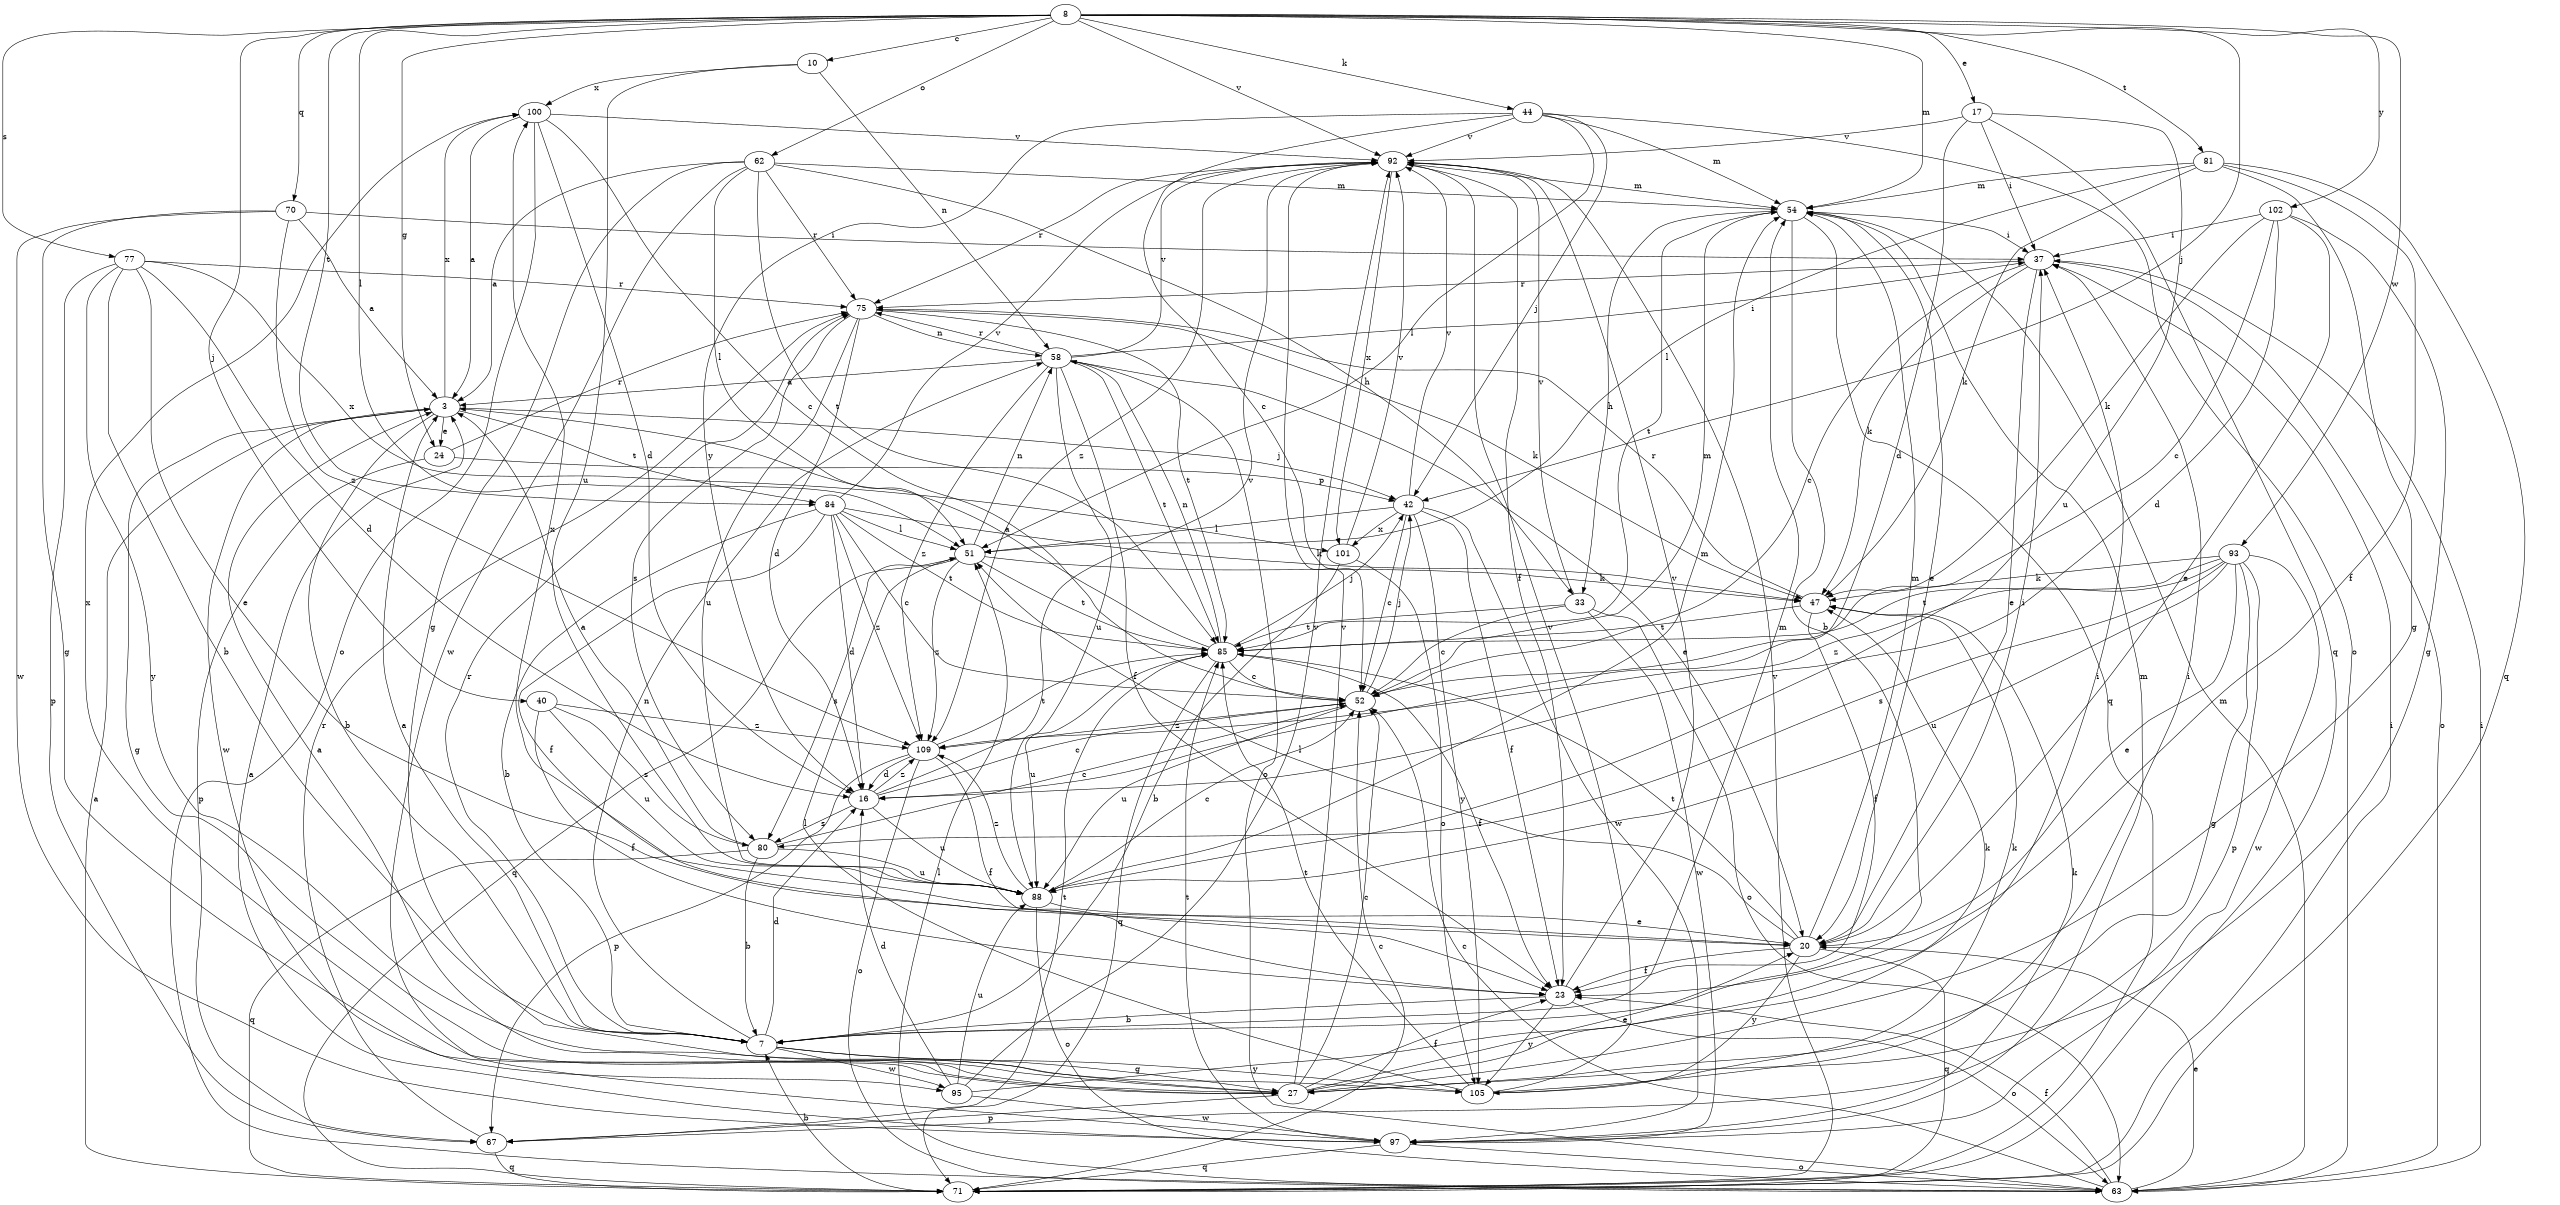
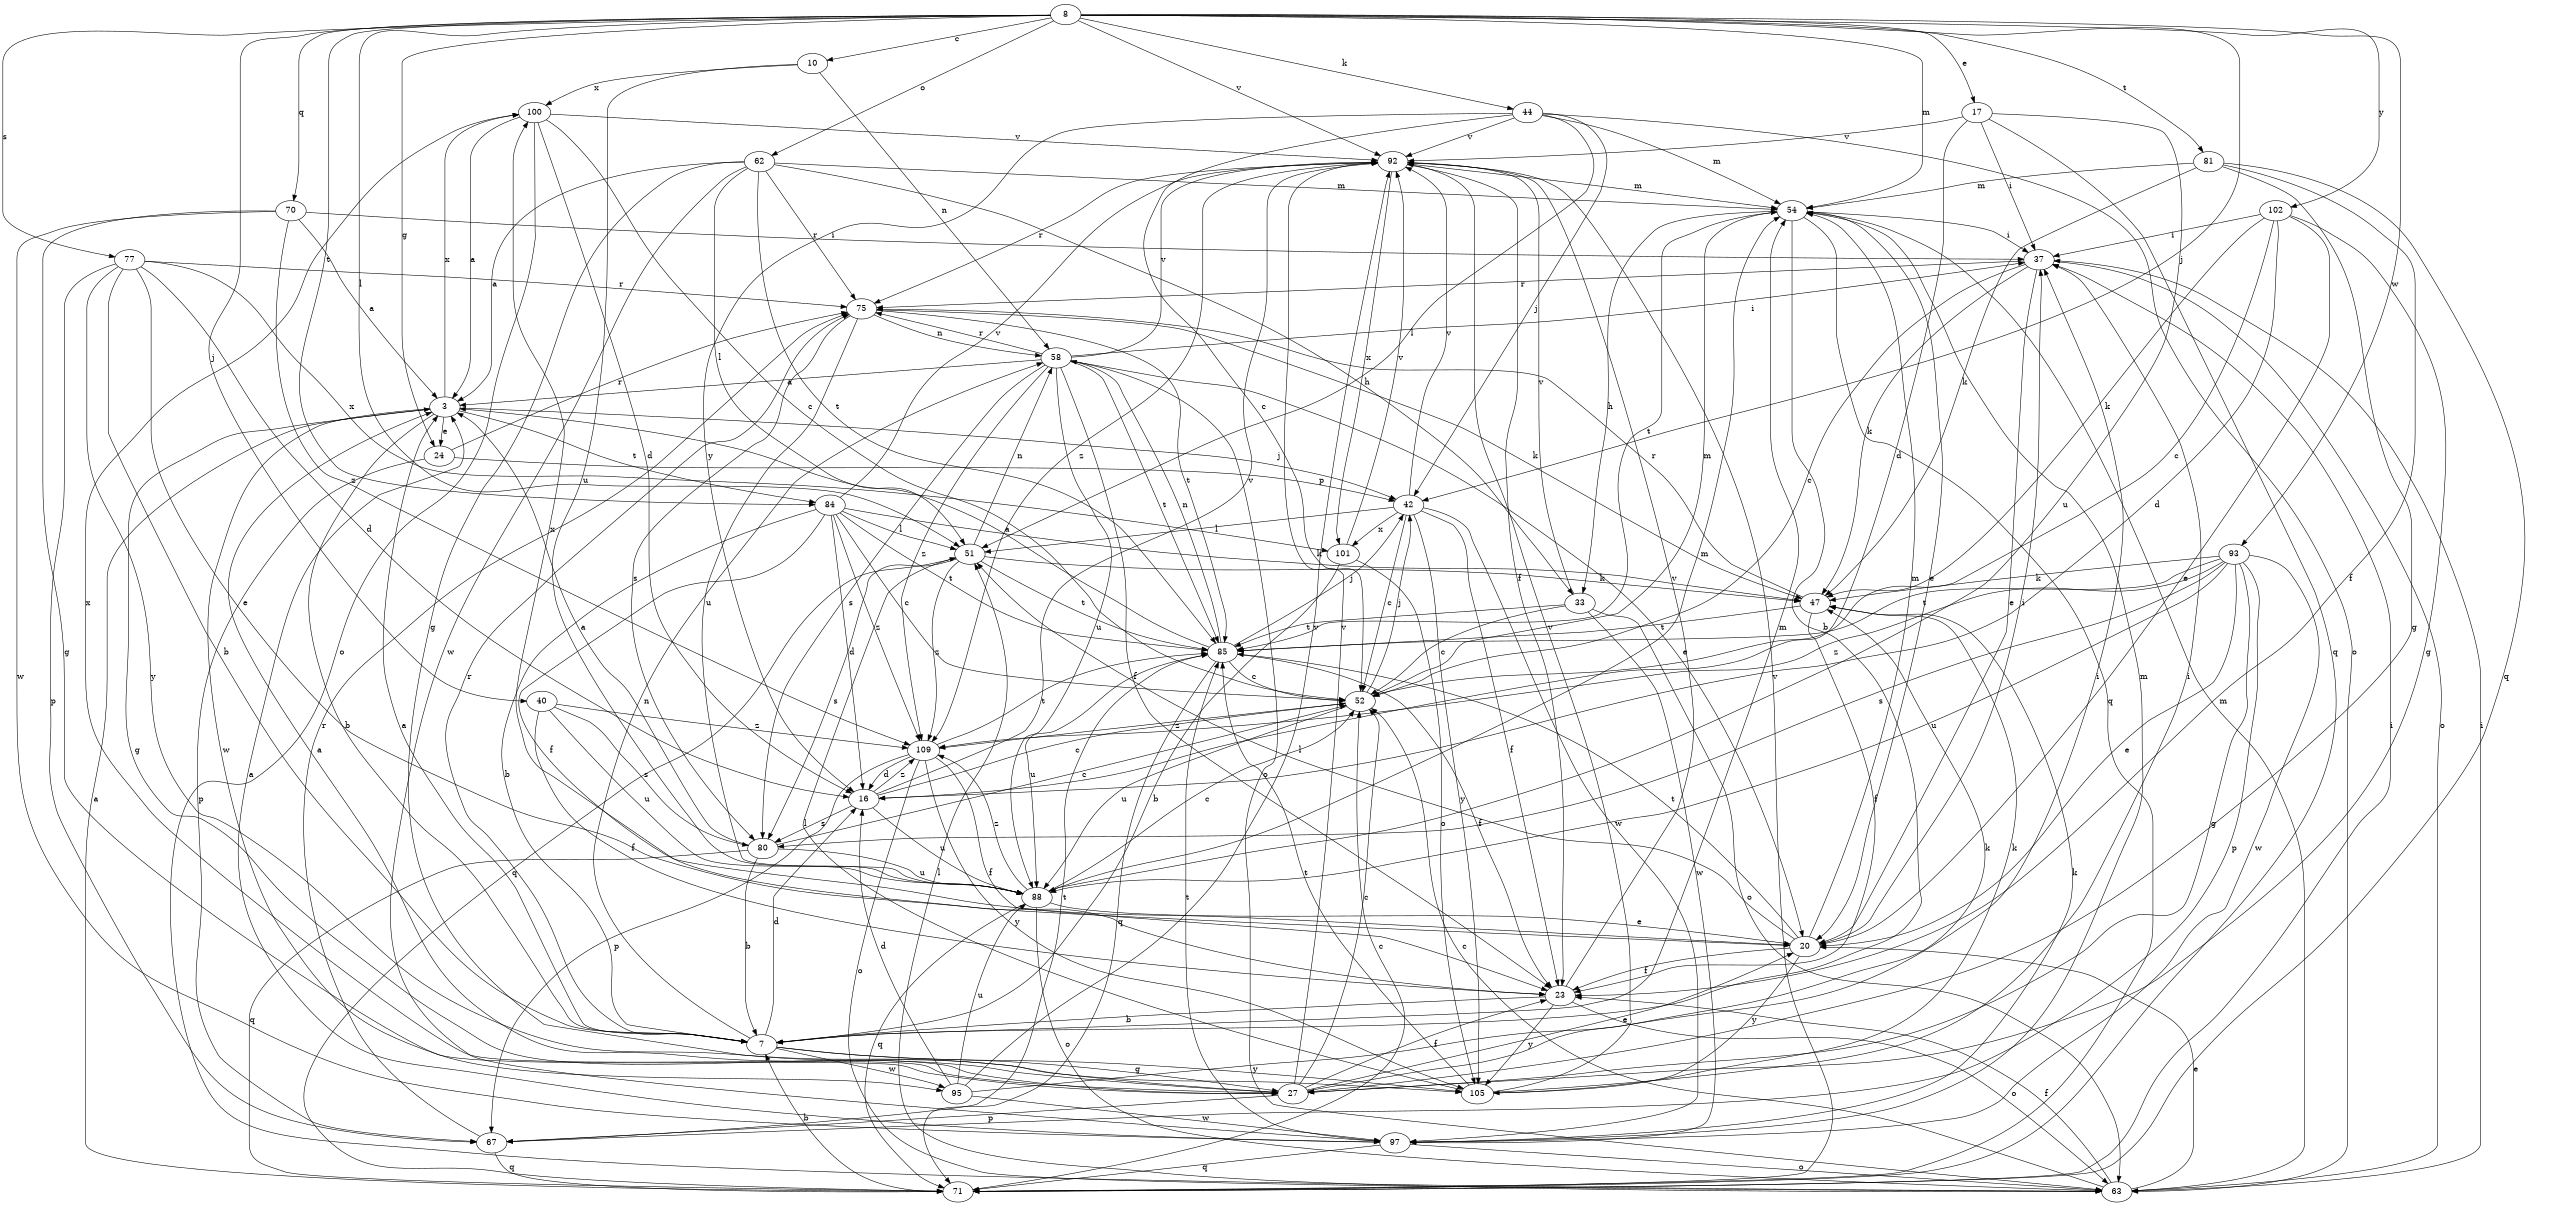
(1597, 404) -> none
(772, 554) -> none
none -> (853, 588)
none -> (1143, 981)
(1911, 1158) -> (887, 1019)
